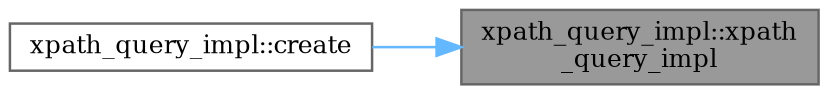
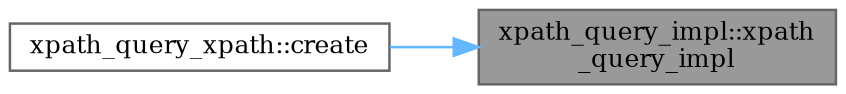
(191, 47) -> (200, 47)
